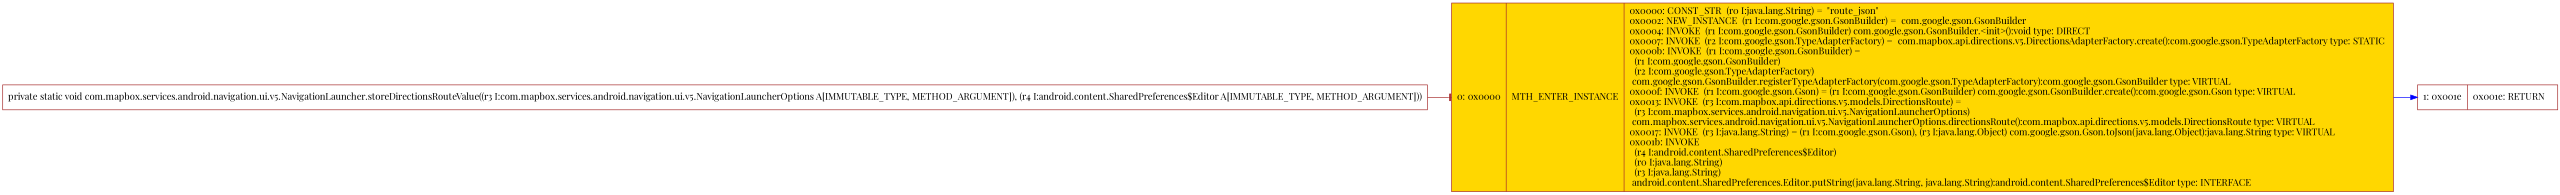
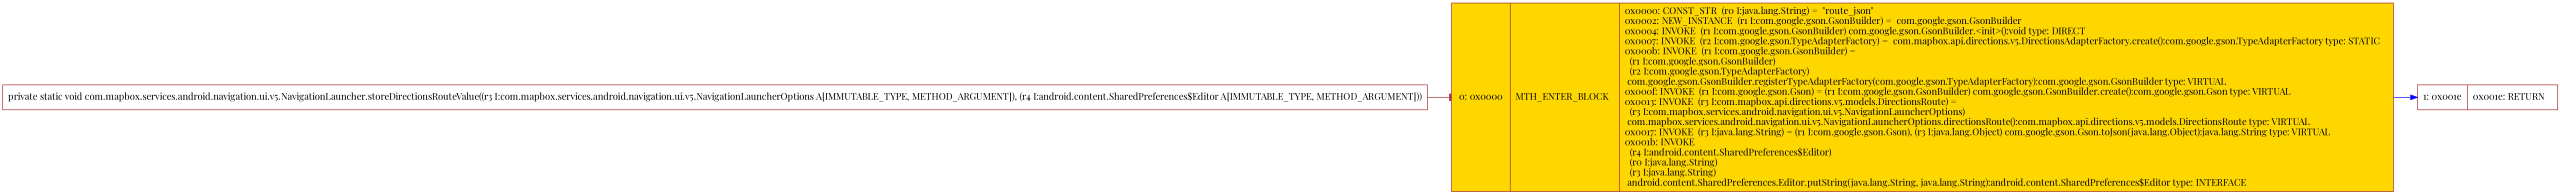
(1565, 97) -> (1562, 97)
